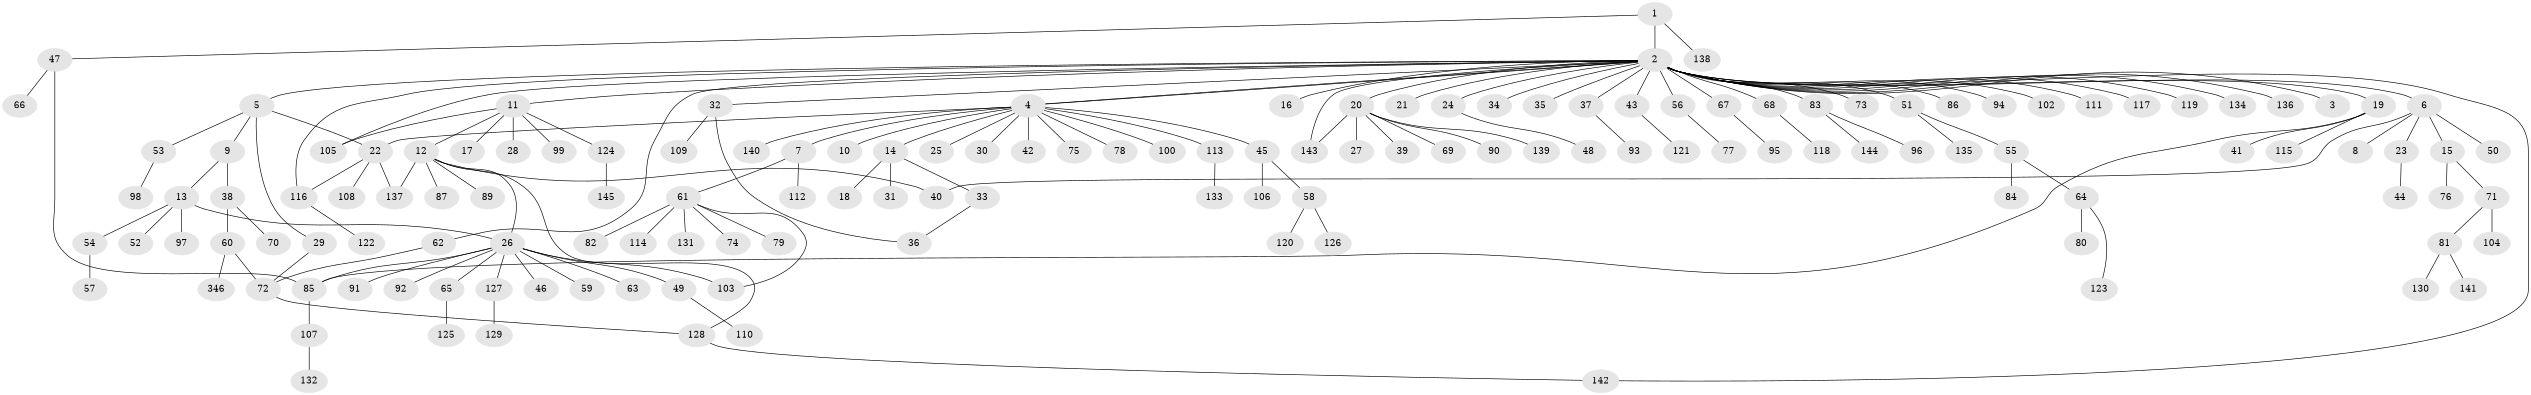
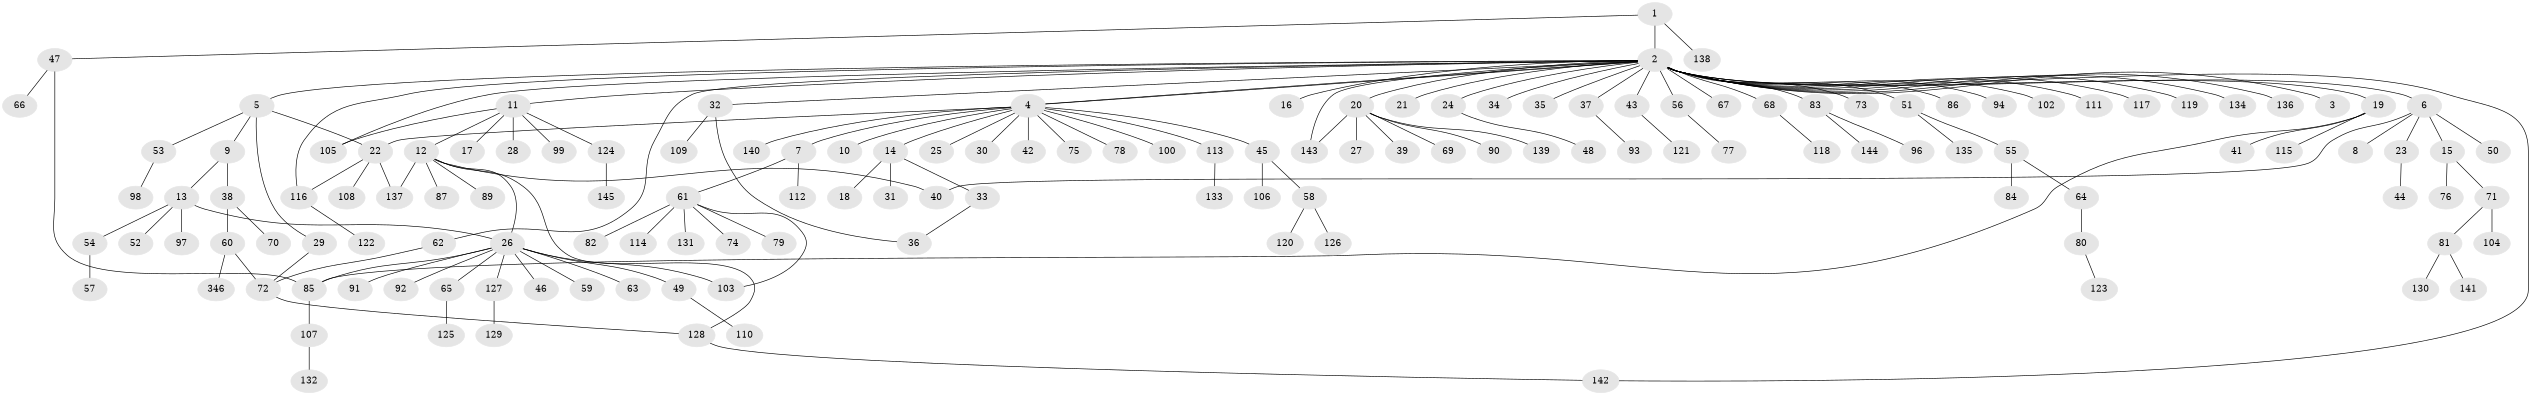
(1775, 152) -> none
(2106, 241) -> (2090, 266)
